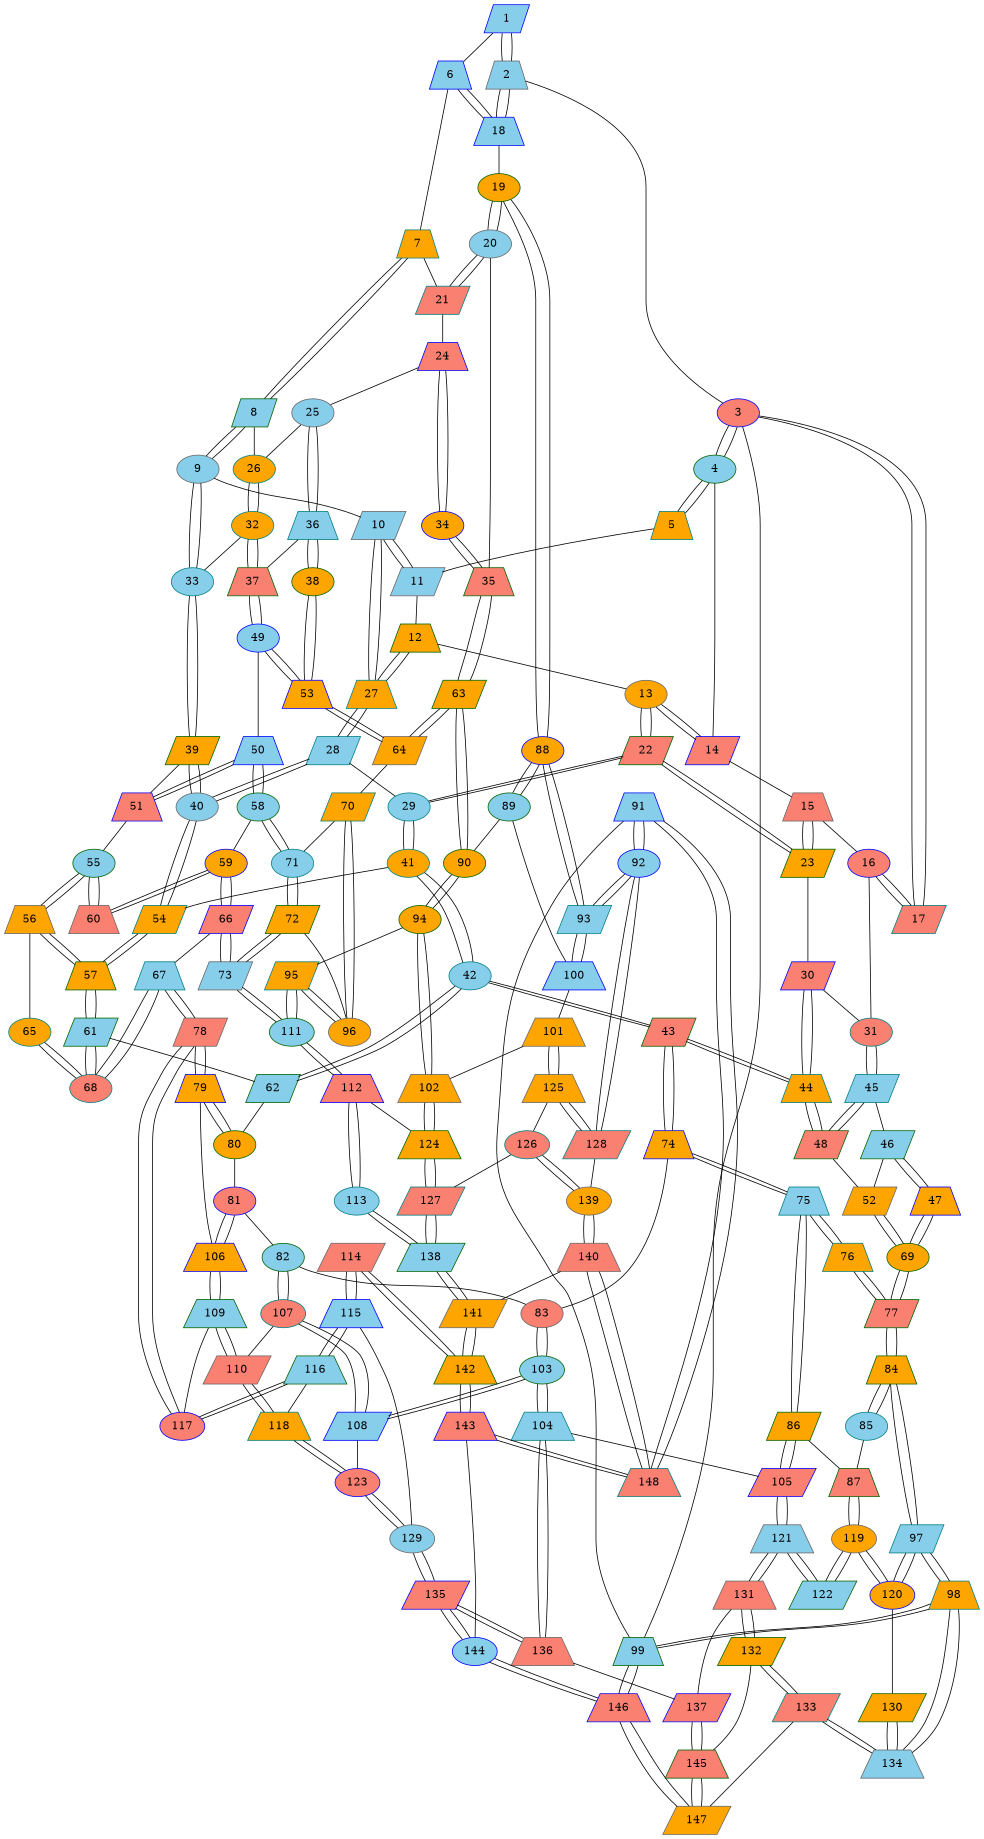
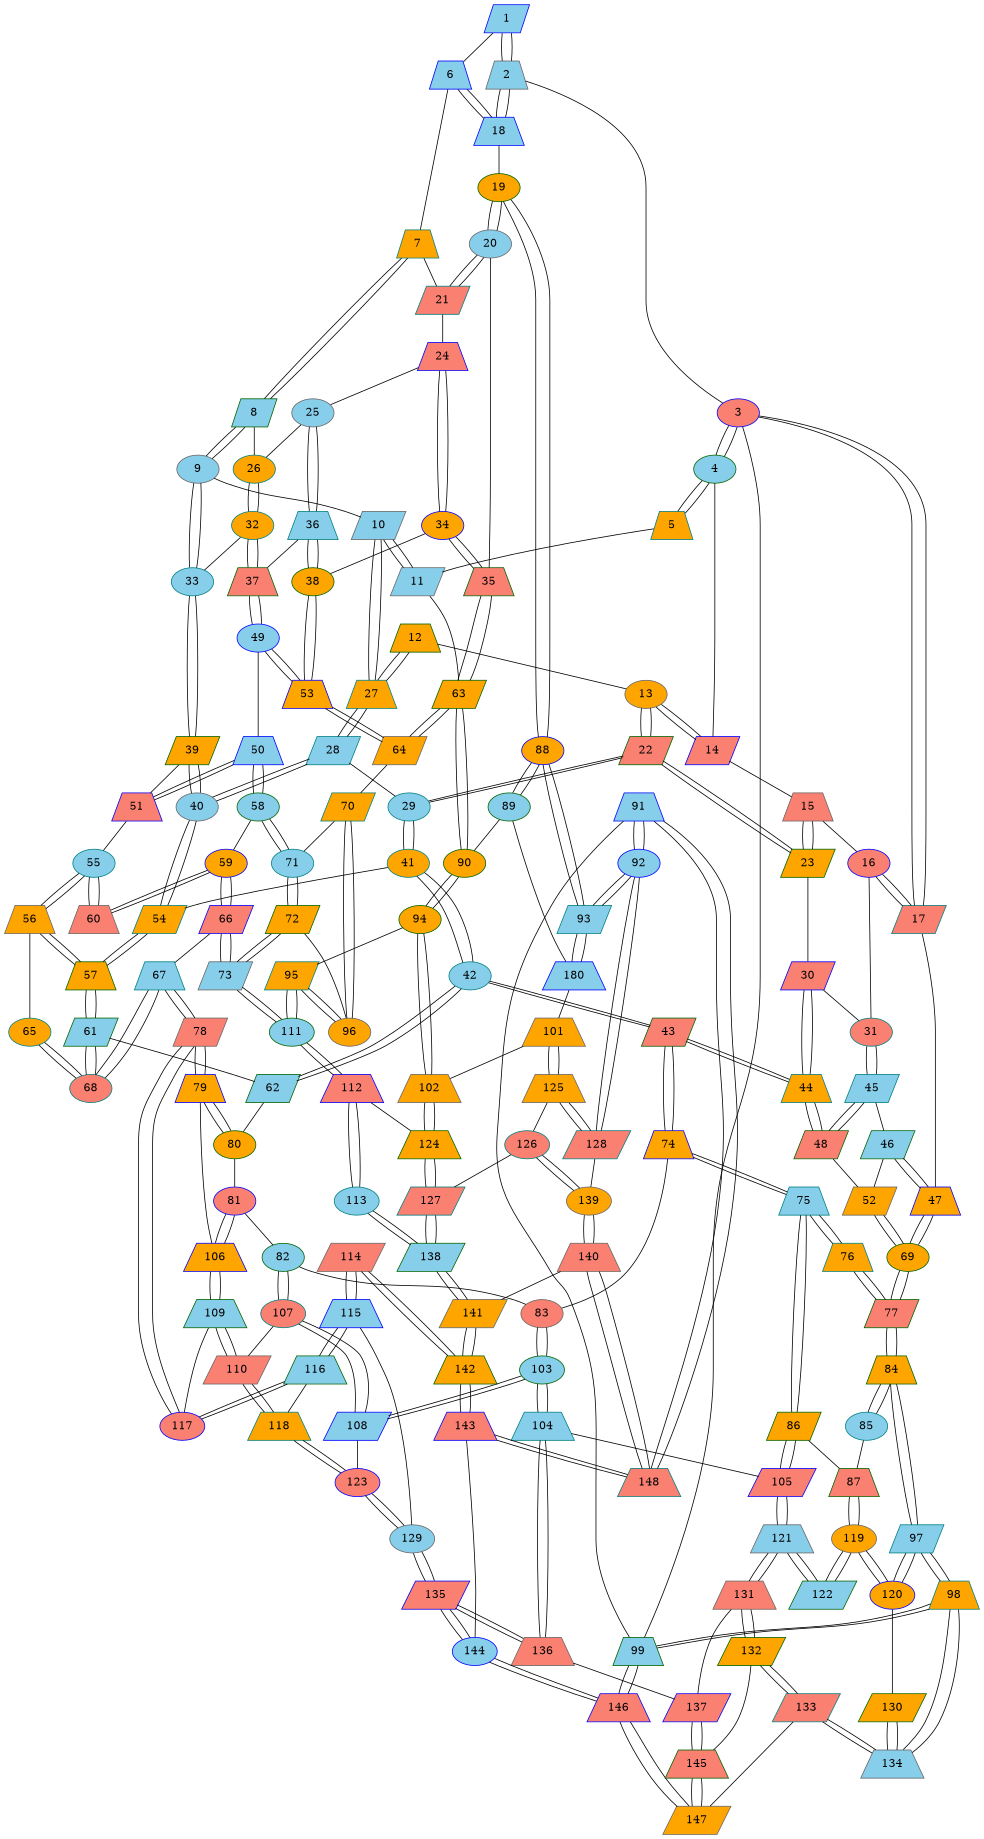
none -> (368, 558)
(417, 610) -> (451, 636)
(94, 863) -> (94, 863)
(574, 976) -> (574, 976)
none -> (935, 1060)
